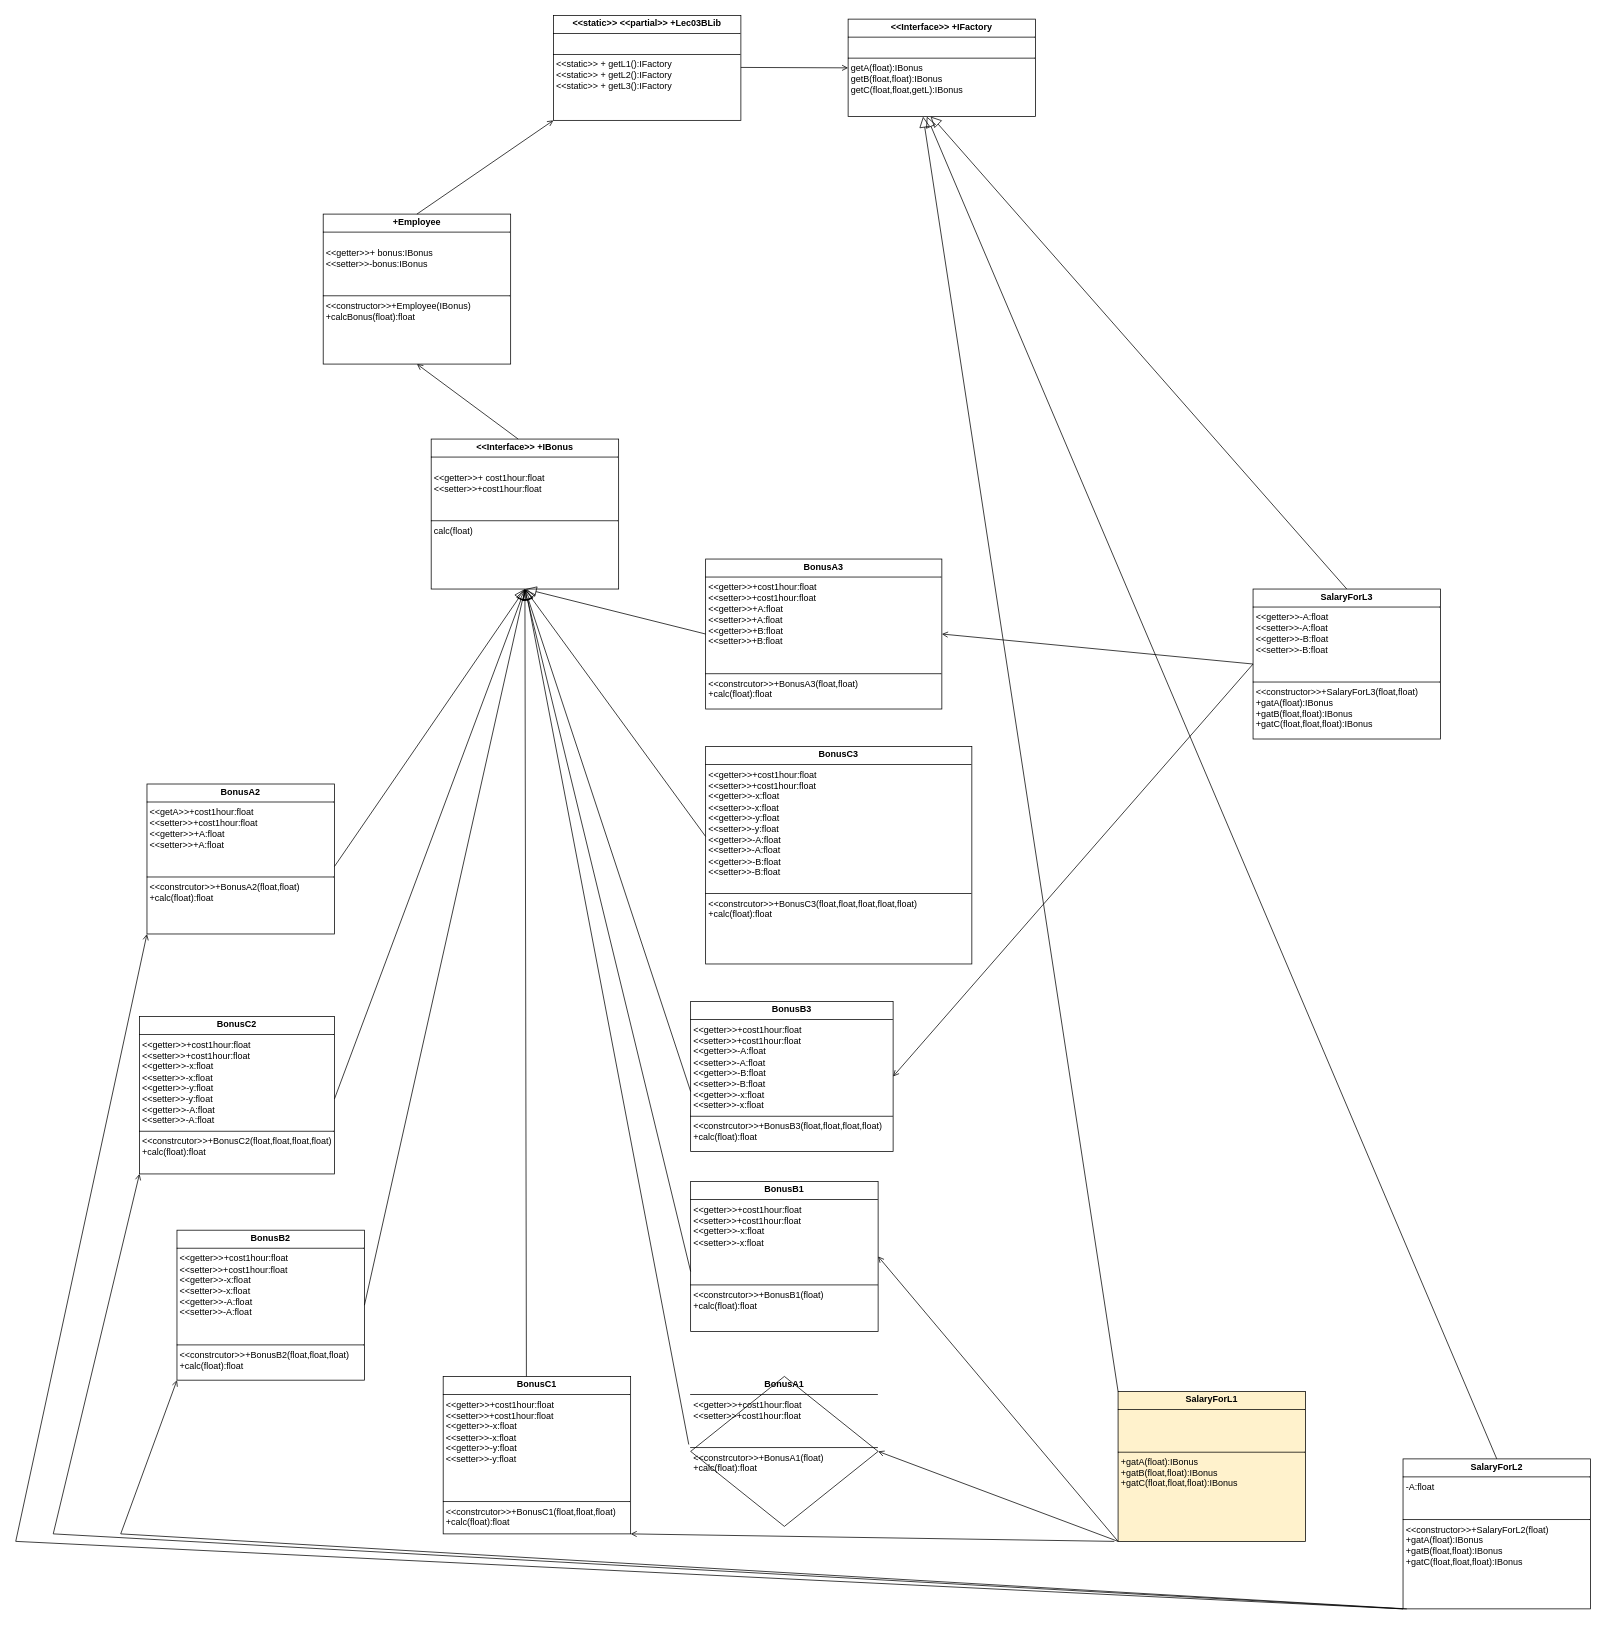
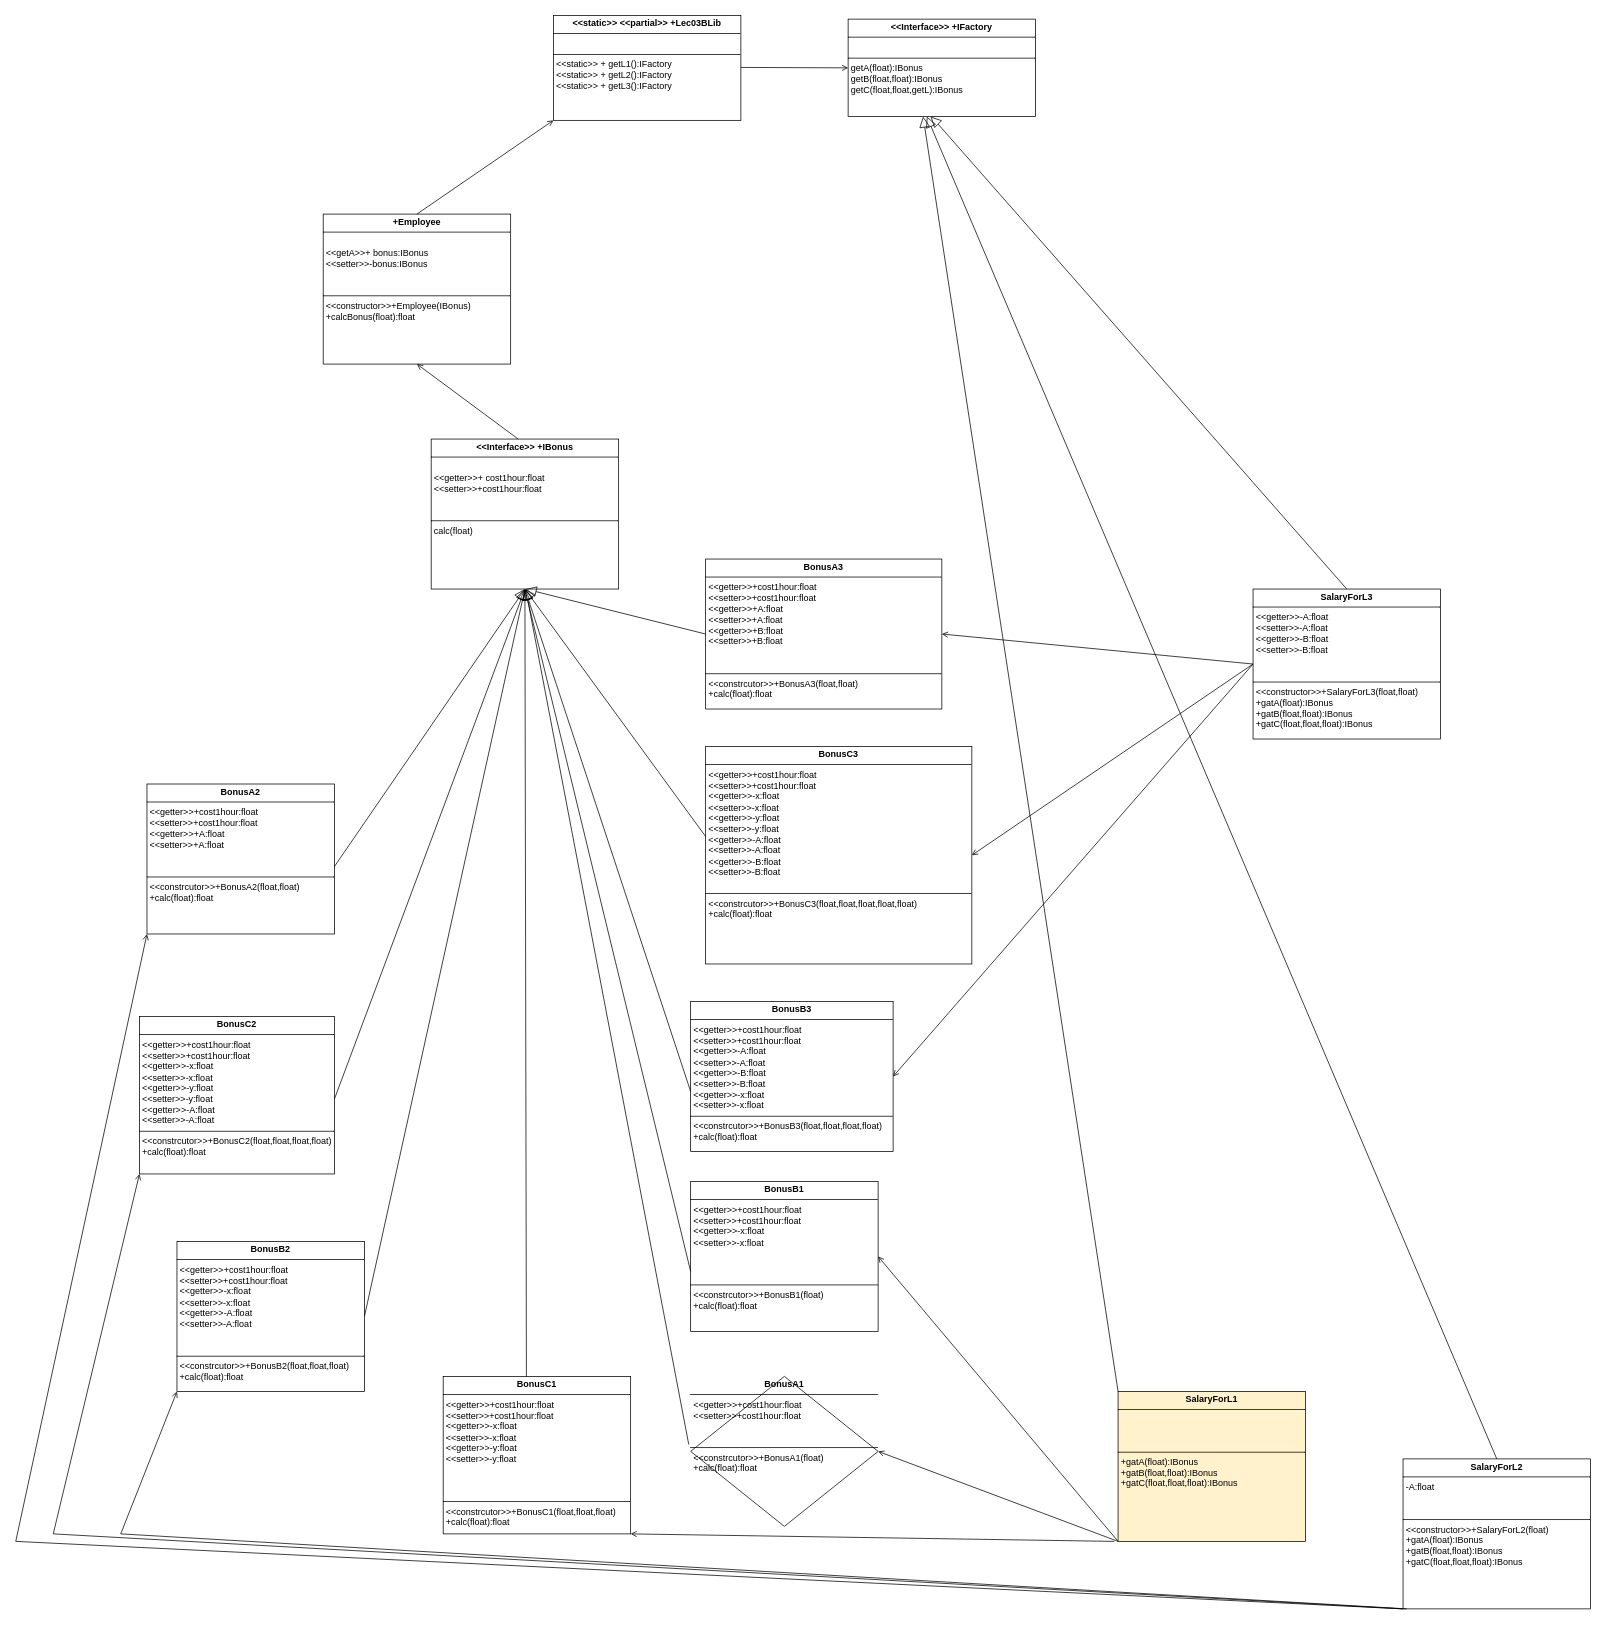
(402, 241) -> (402, 241)
none -> (1110, 762)
(234, 822) -> (234, 822)
(270, 1305) -> (270, 1317)
